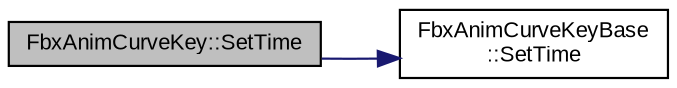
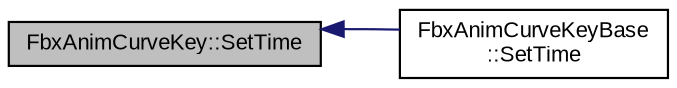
(350, 59) -> (372, 29)
